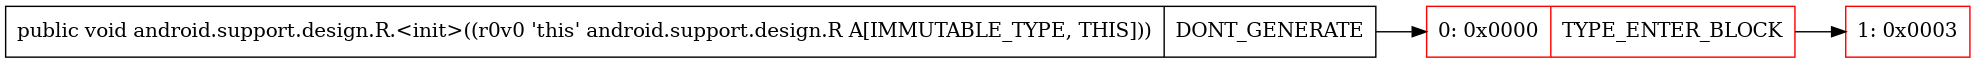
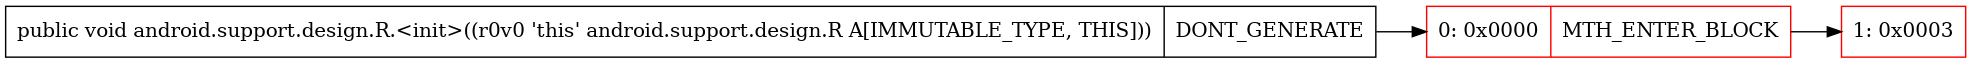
(1673, 31) -> (1671, 31)
